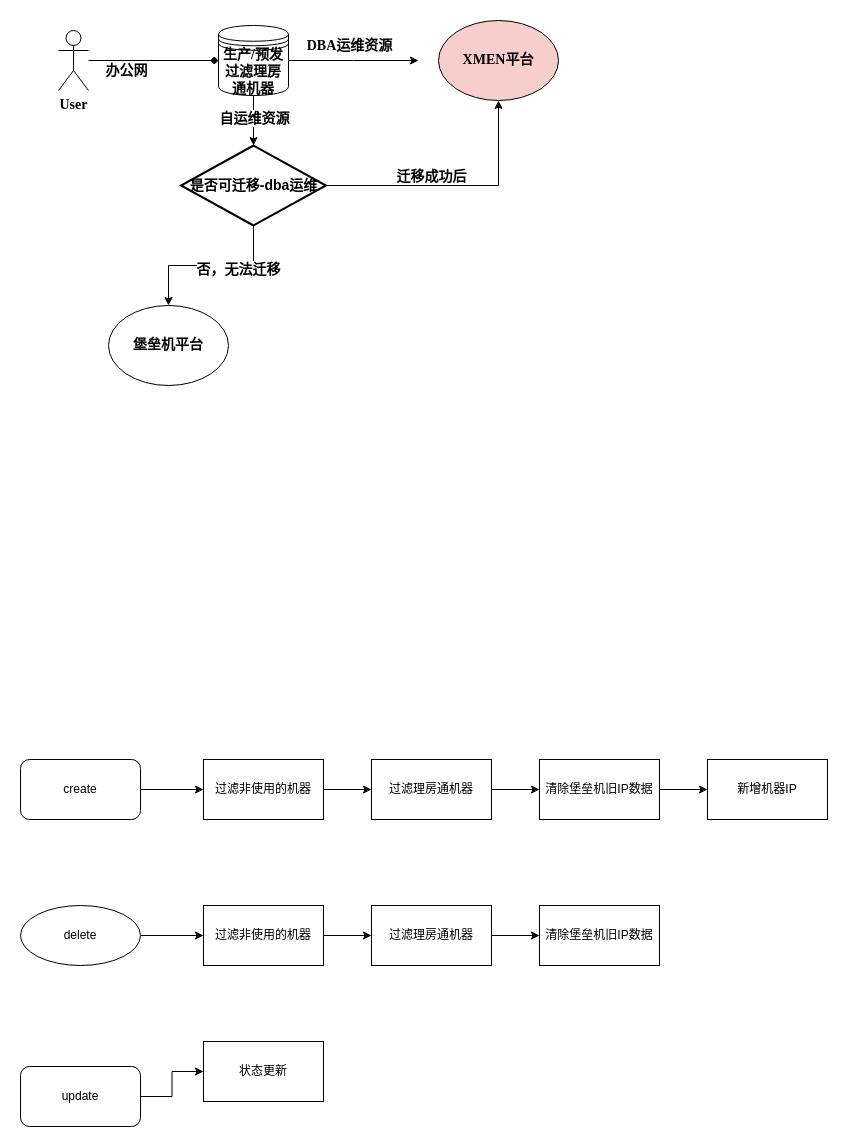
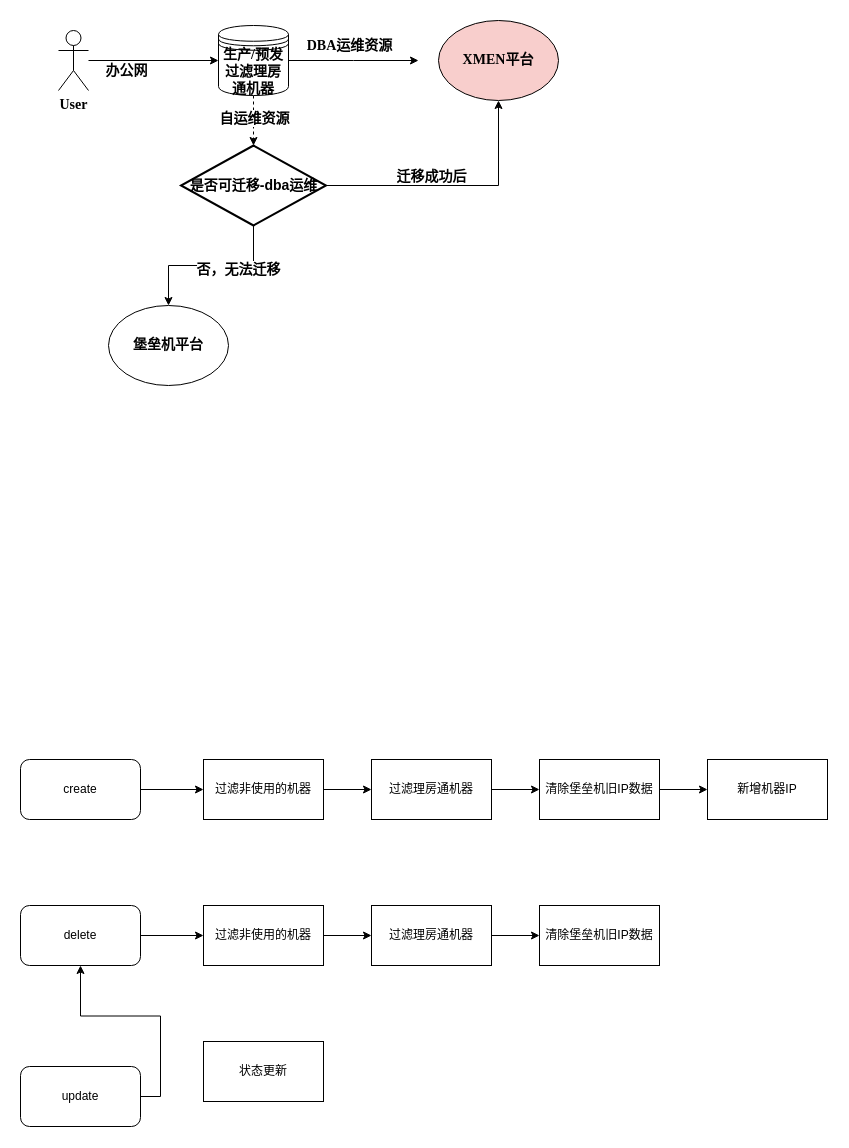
(210, 61) -> (210, 61)
(254, 102) -> (254, 102)
(81, 936) -> (81, 936)
(172, 1079) -> (141, 1016)
